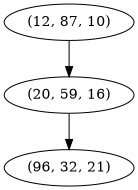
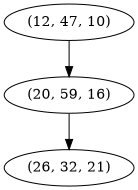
(69, 22) -> (69, 22)
(69, 168) -> (69, 168)
